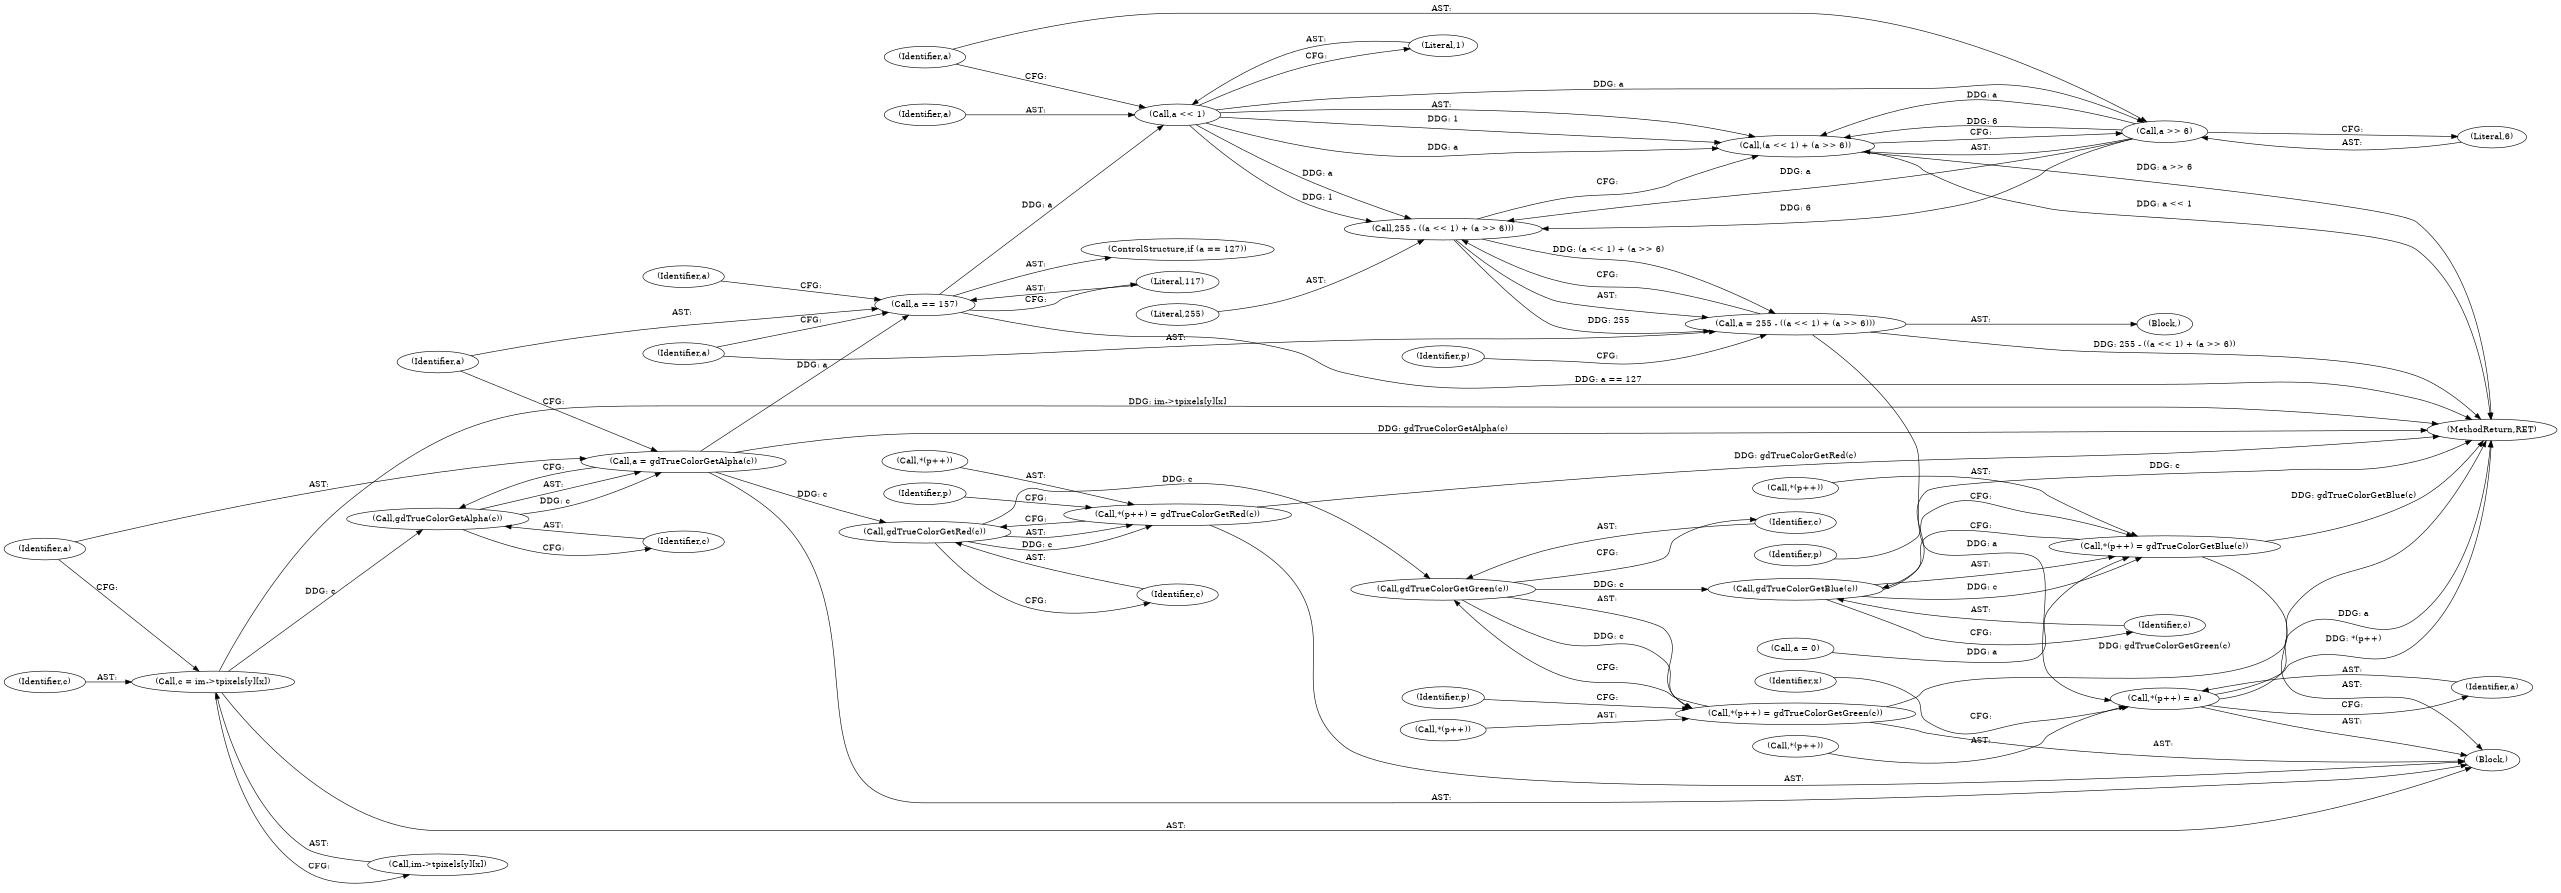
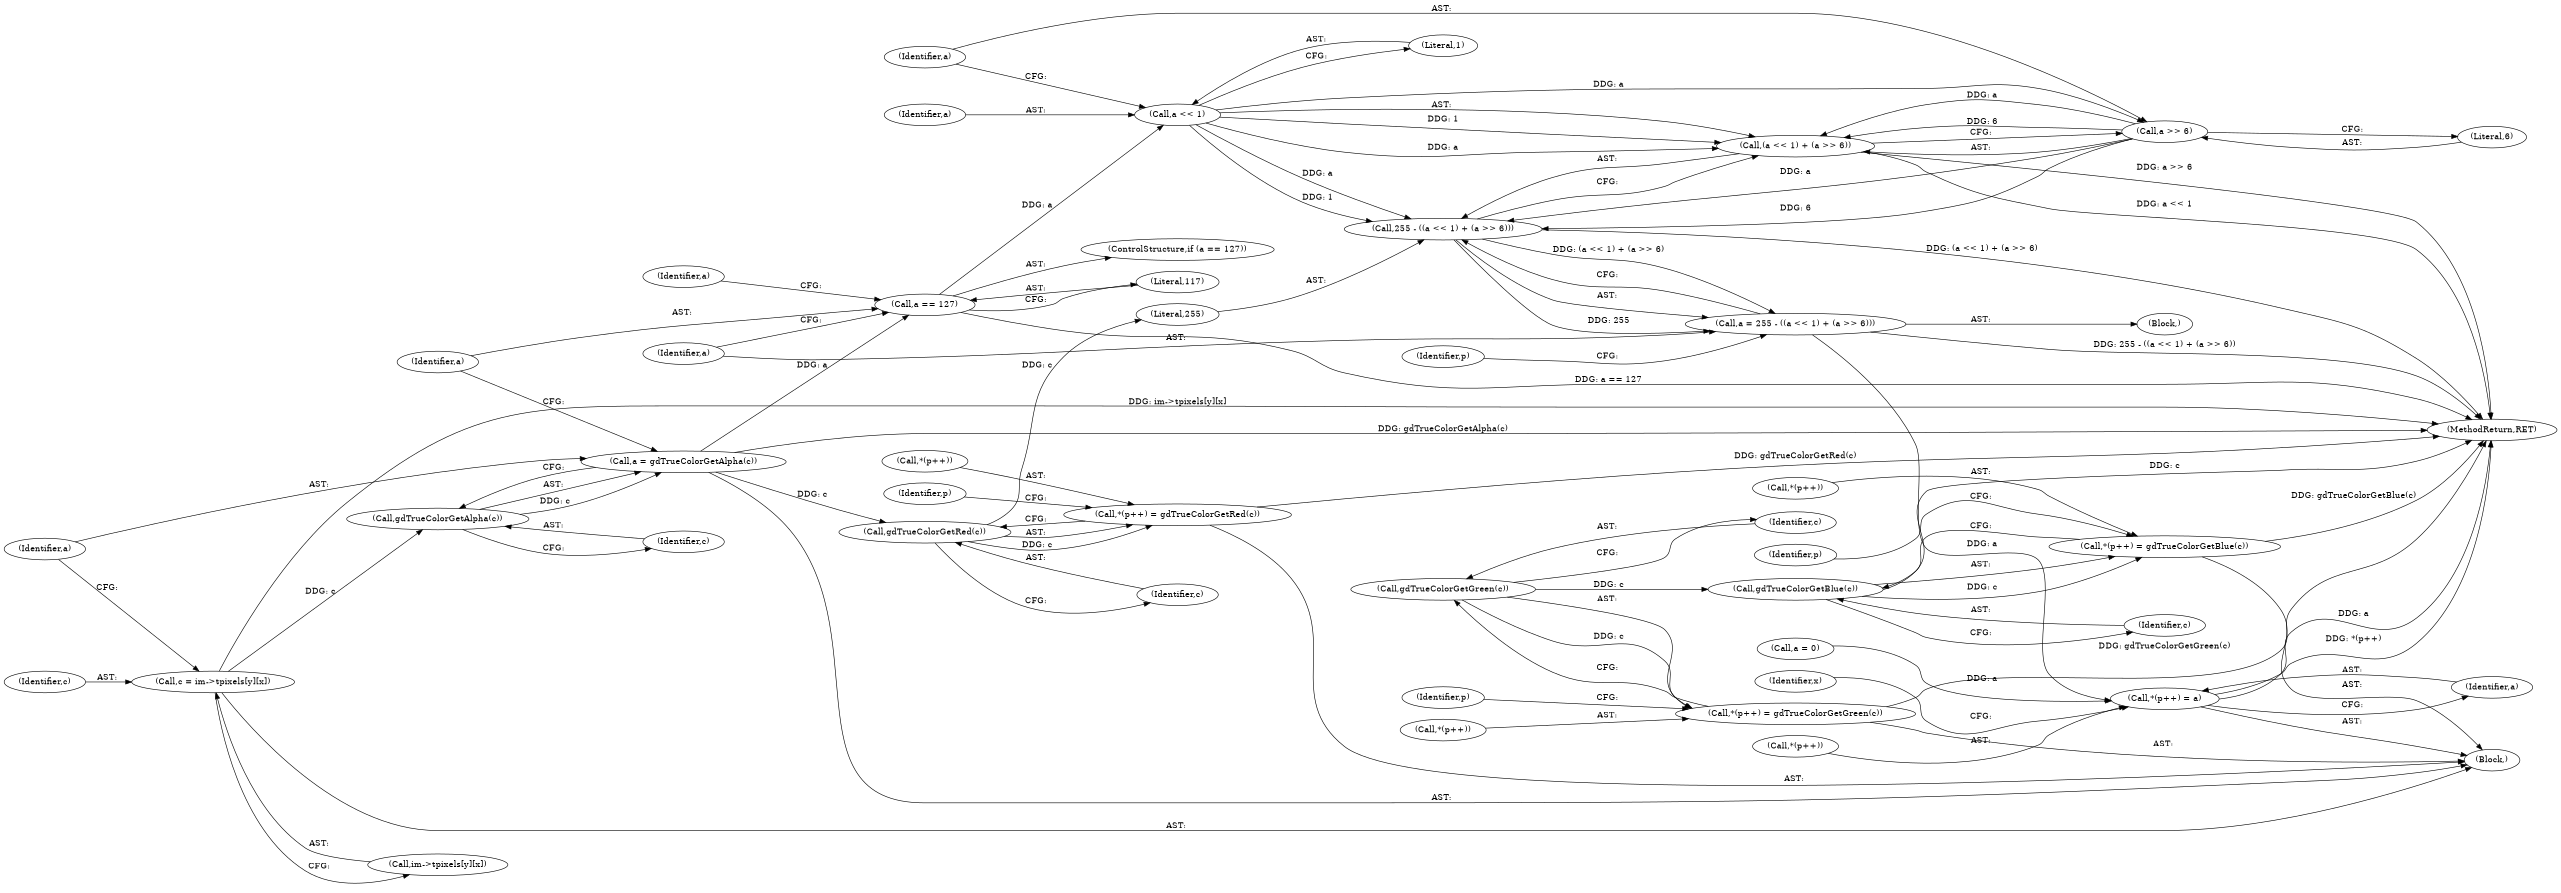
none -> (1599, 168)
none -> (2027, 264)
(925, 305) -> (925, 305)
(1207, 484) -> (1034, 412)
(2006, 662) -> (1961, 694)
